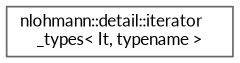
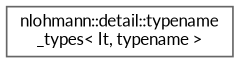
(120, 32) -> (120, 32)
